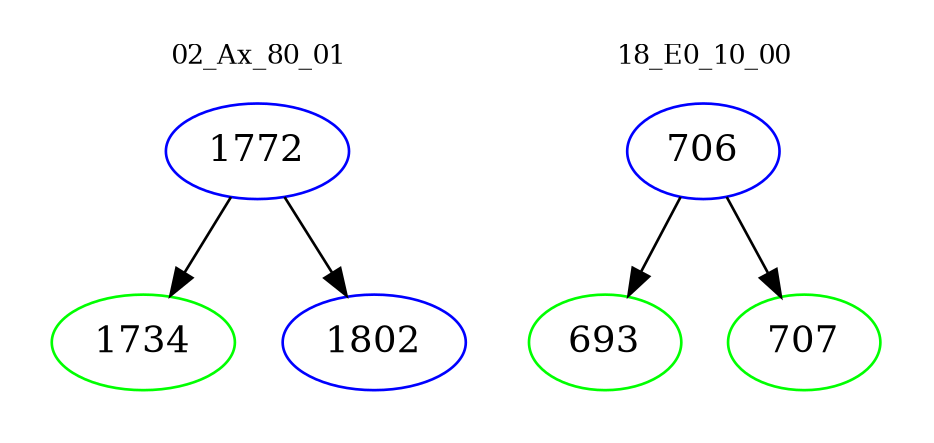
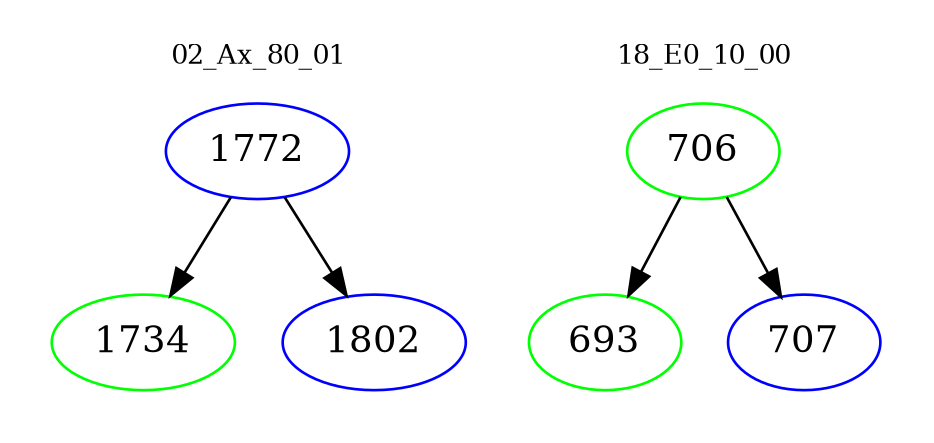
(703, 151) -> (703, 151)
(804, 342) -> (804, 342)
